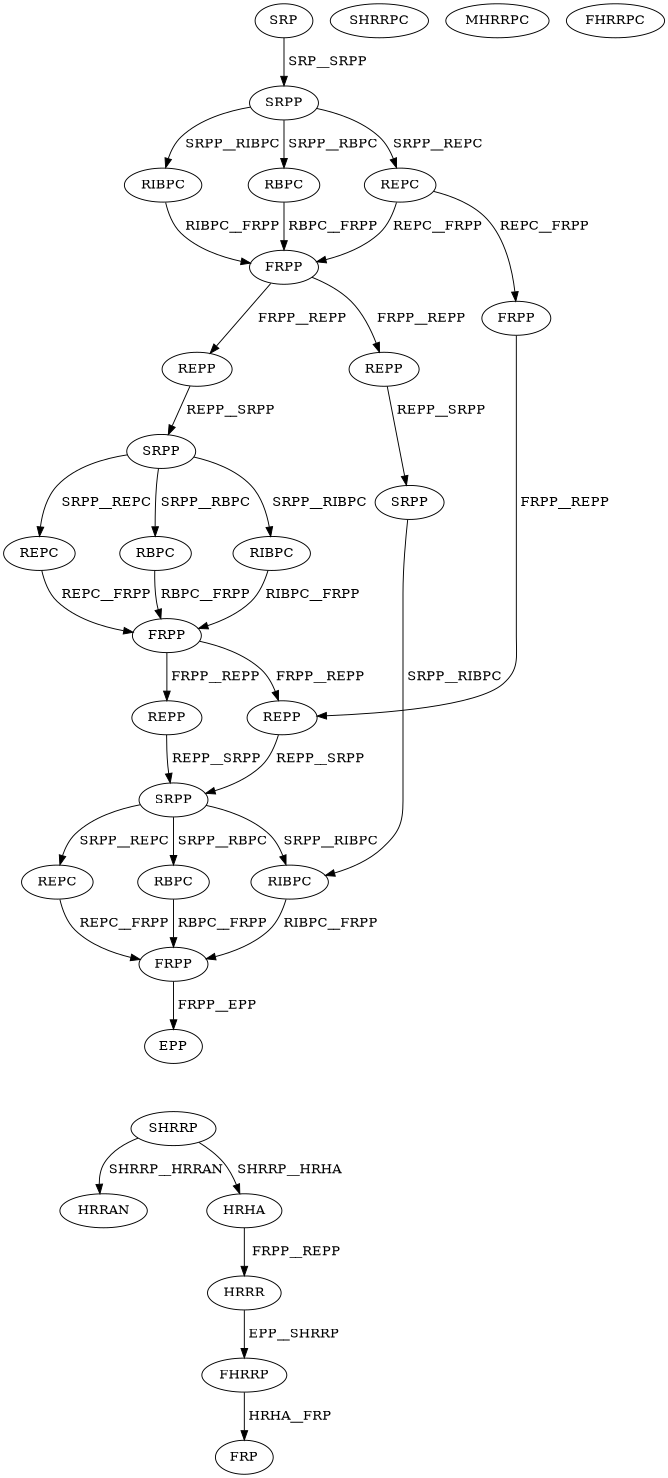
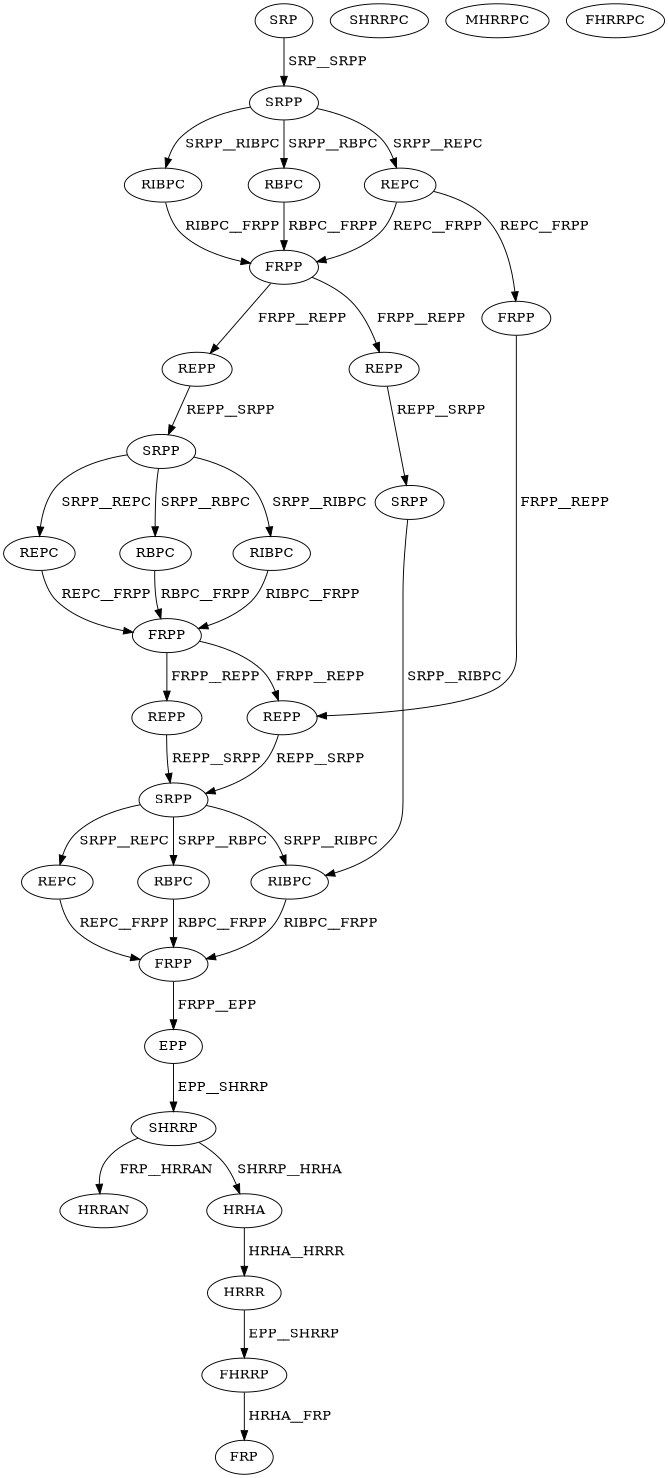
none -> (173, 1083)
(164, 1170) -> (164, 1170)
(294, 1252) -> (294, 1252)
